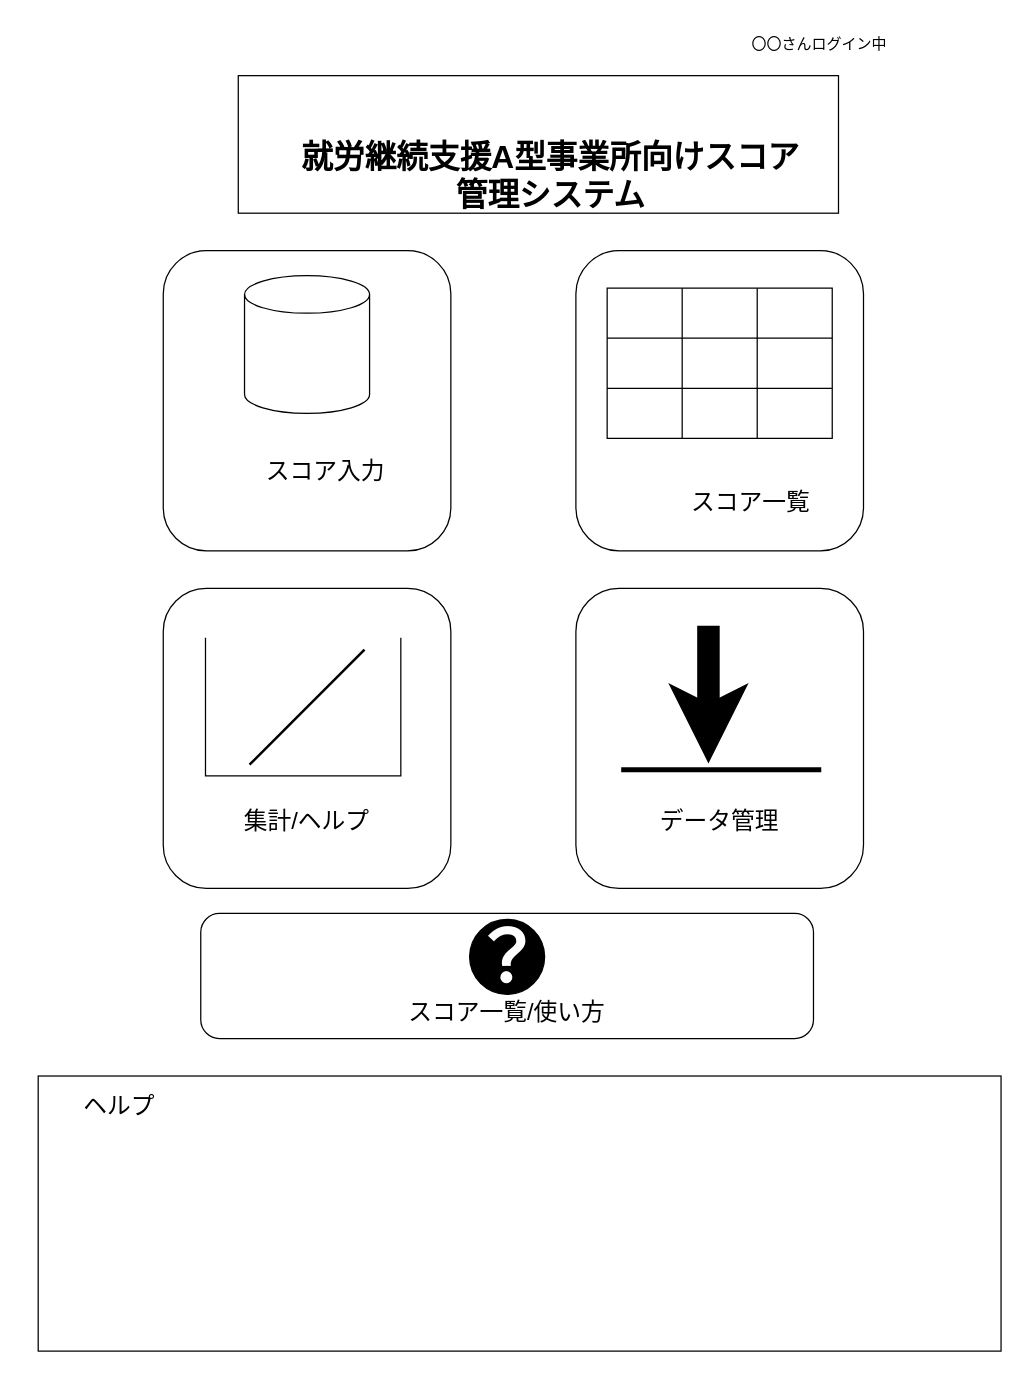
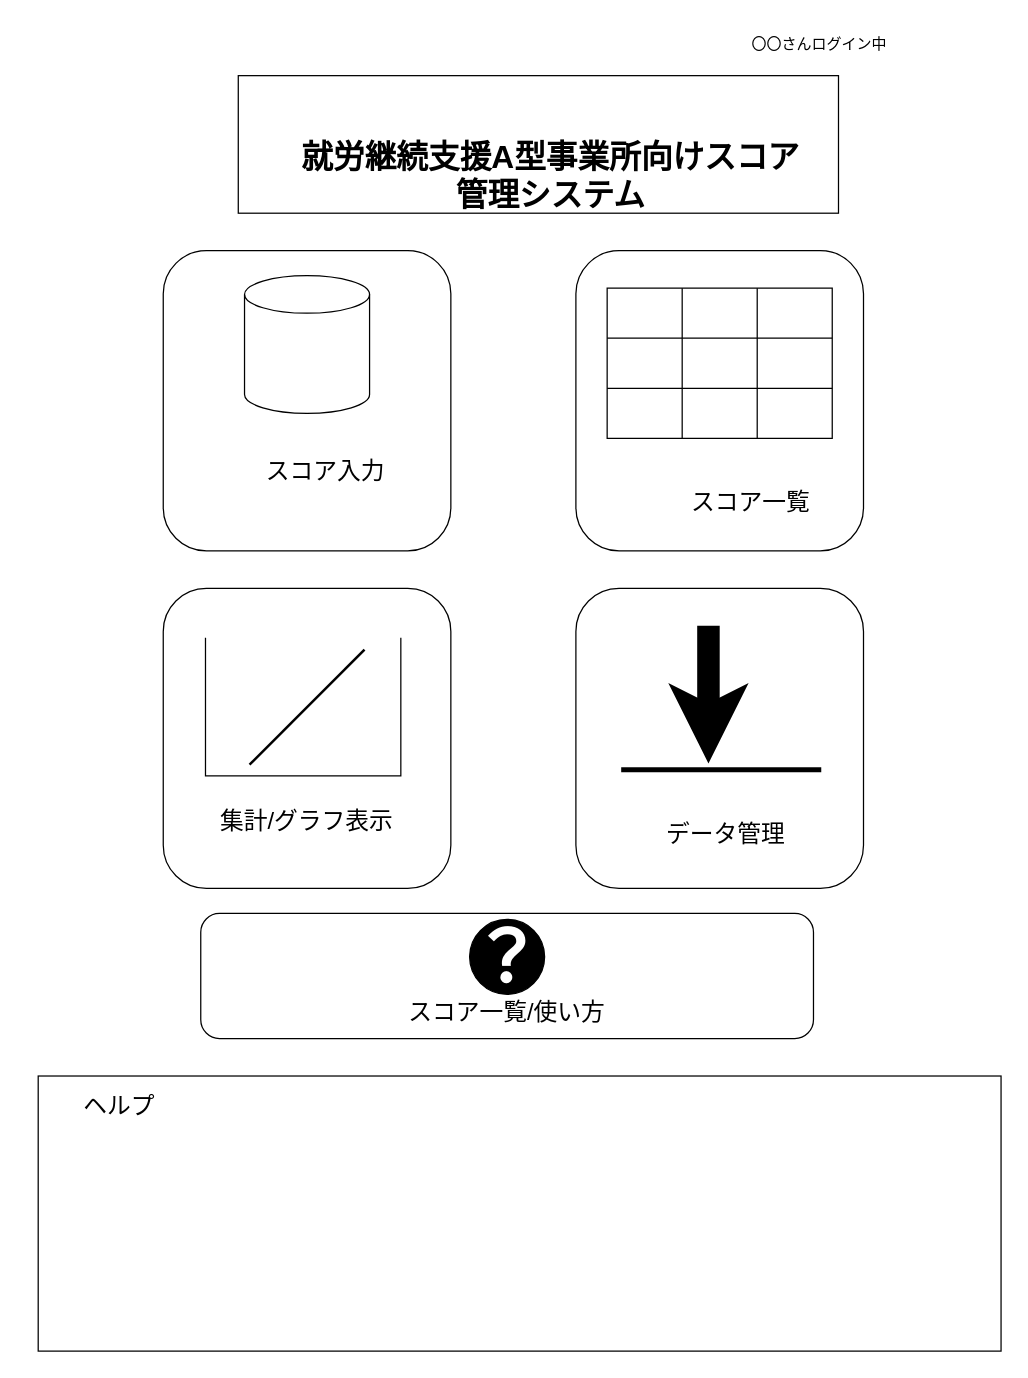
(307, 822) -> (307, 822)
(719, 822) -> (726, 834)
